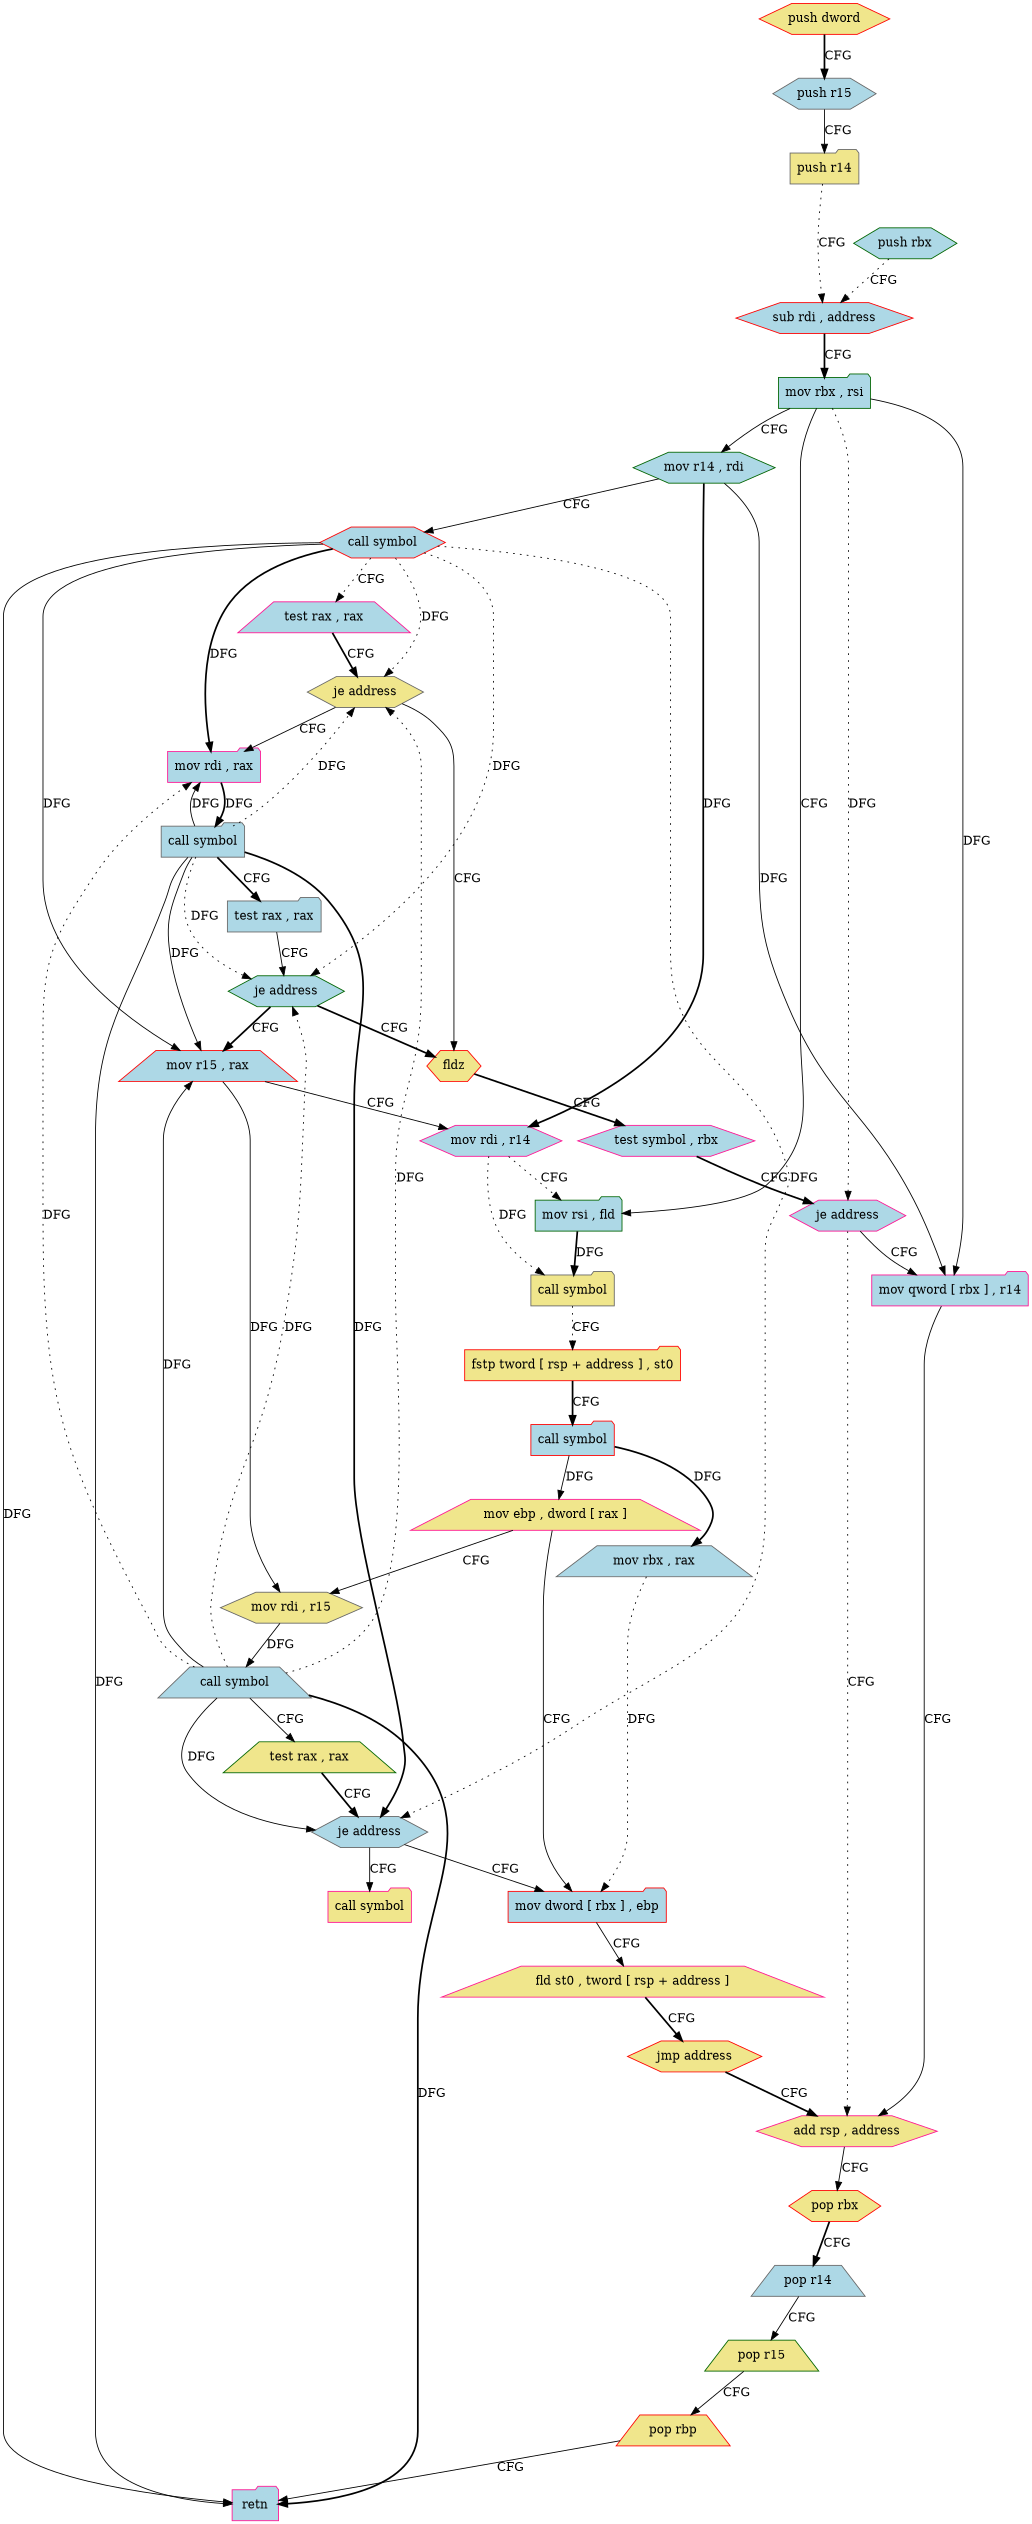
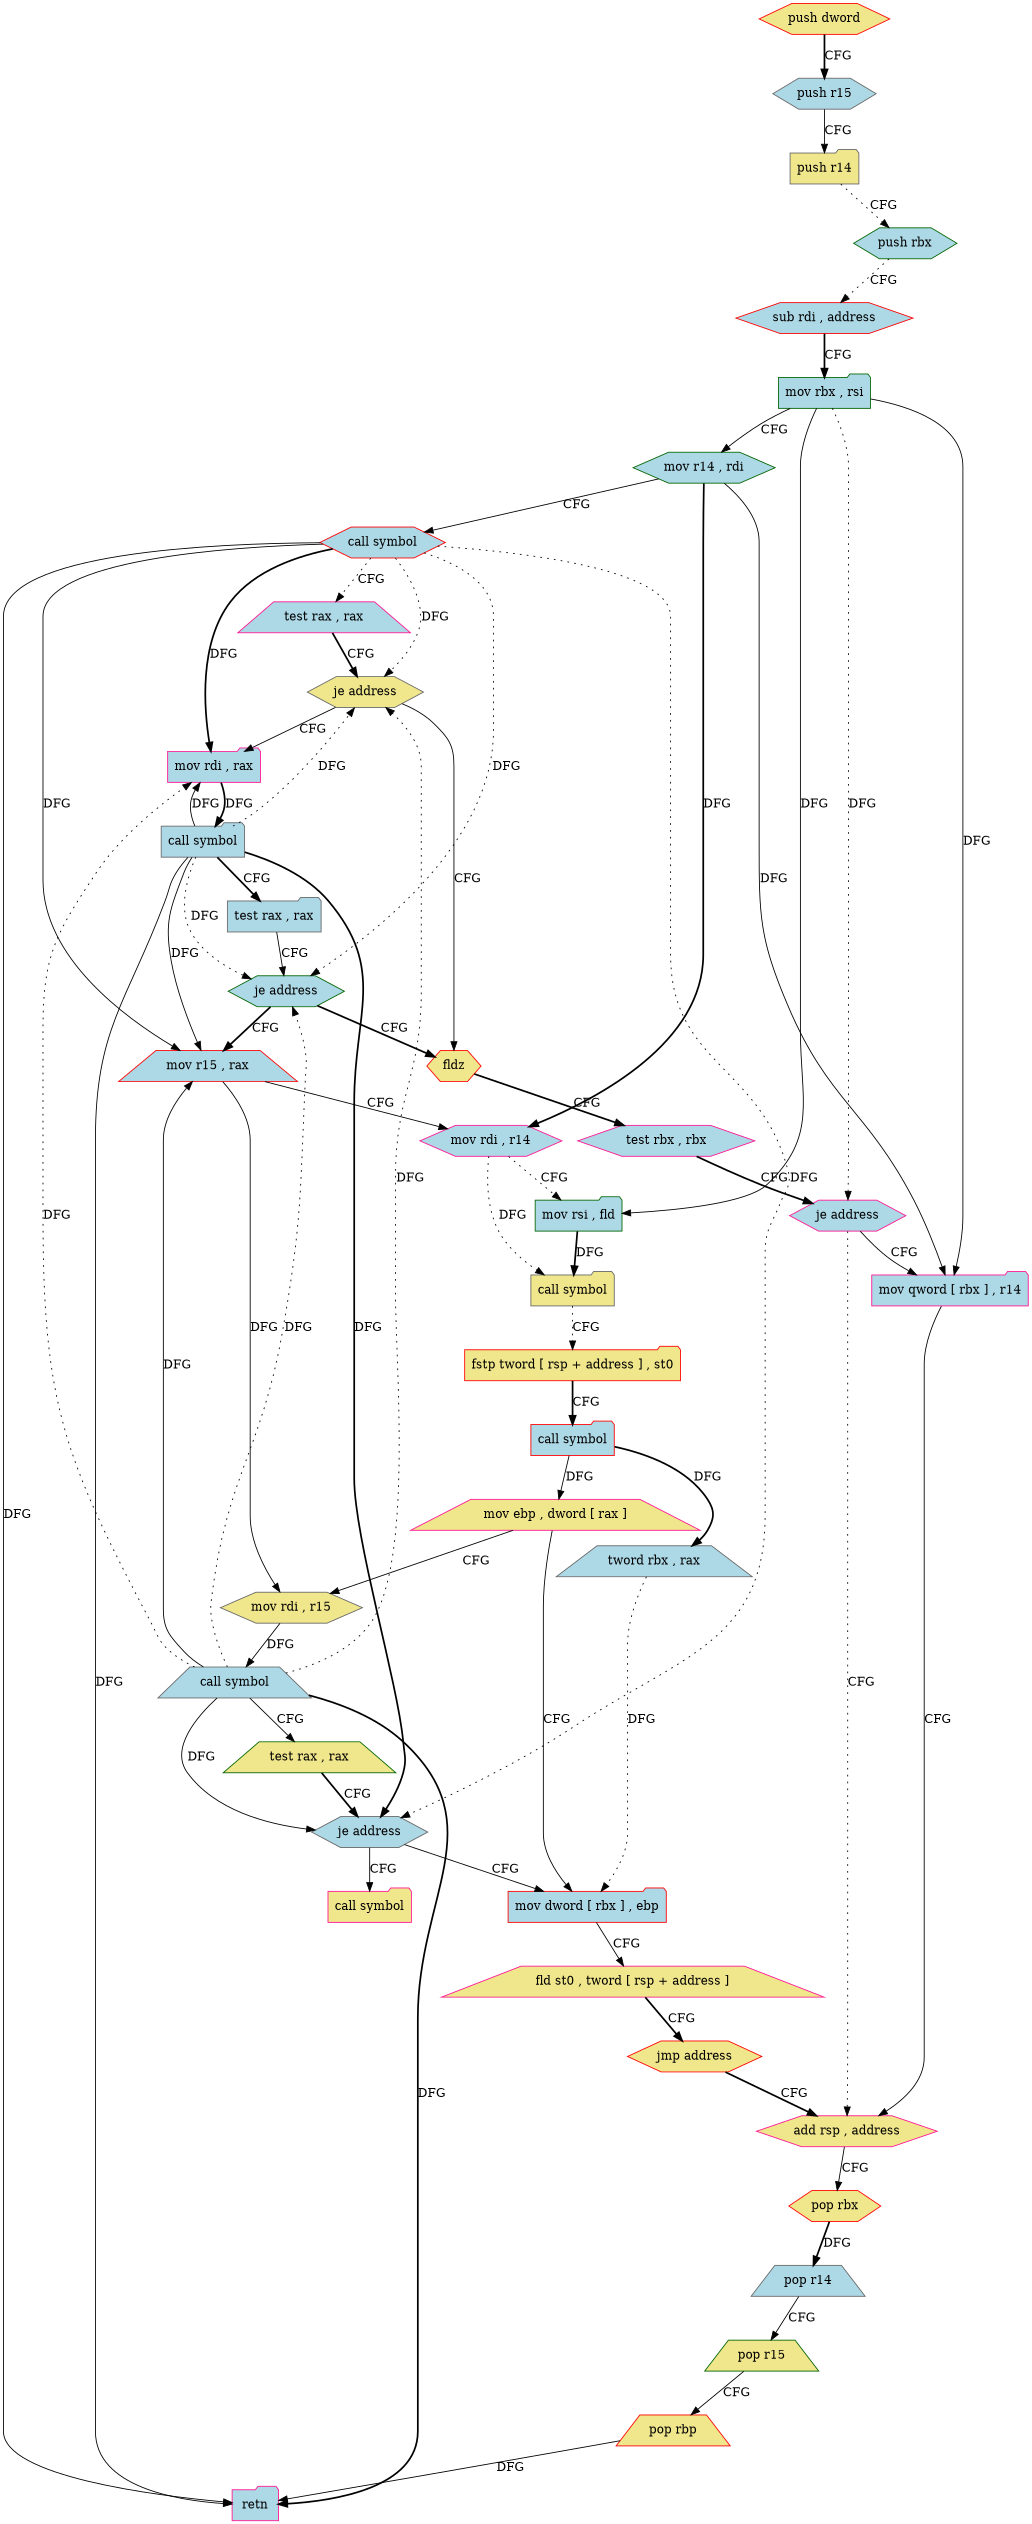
(818, 239) -> (862, 203)
(815, 804) -> (815, 804)
(666, 1141) -> (666, 1141)
(654, 1561) -> (654, 1561)
(837, 2243) -> (837, 2243)
(511, 2468) -> (511, 2468)
